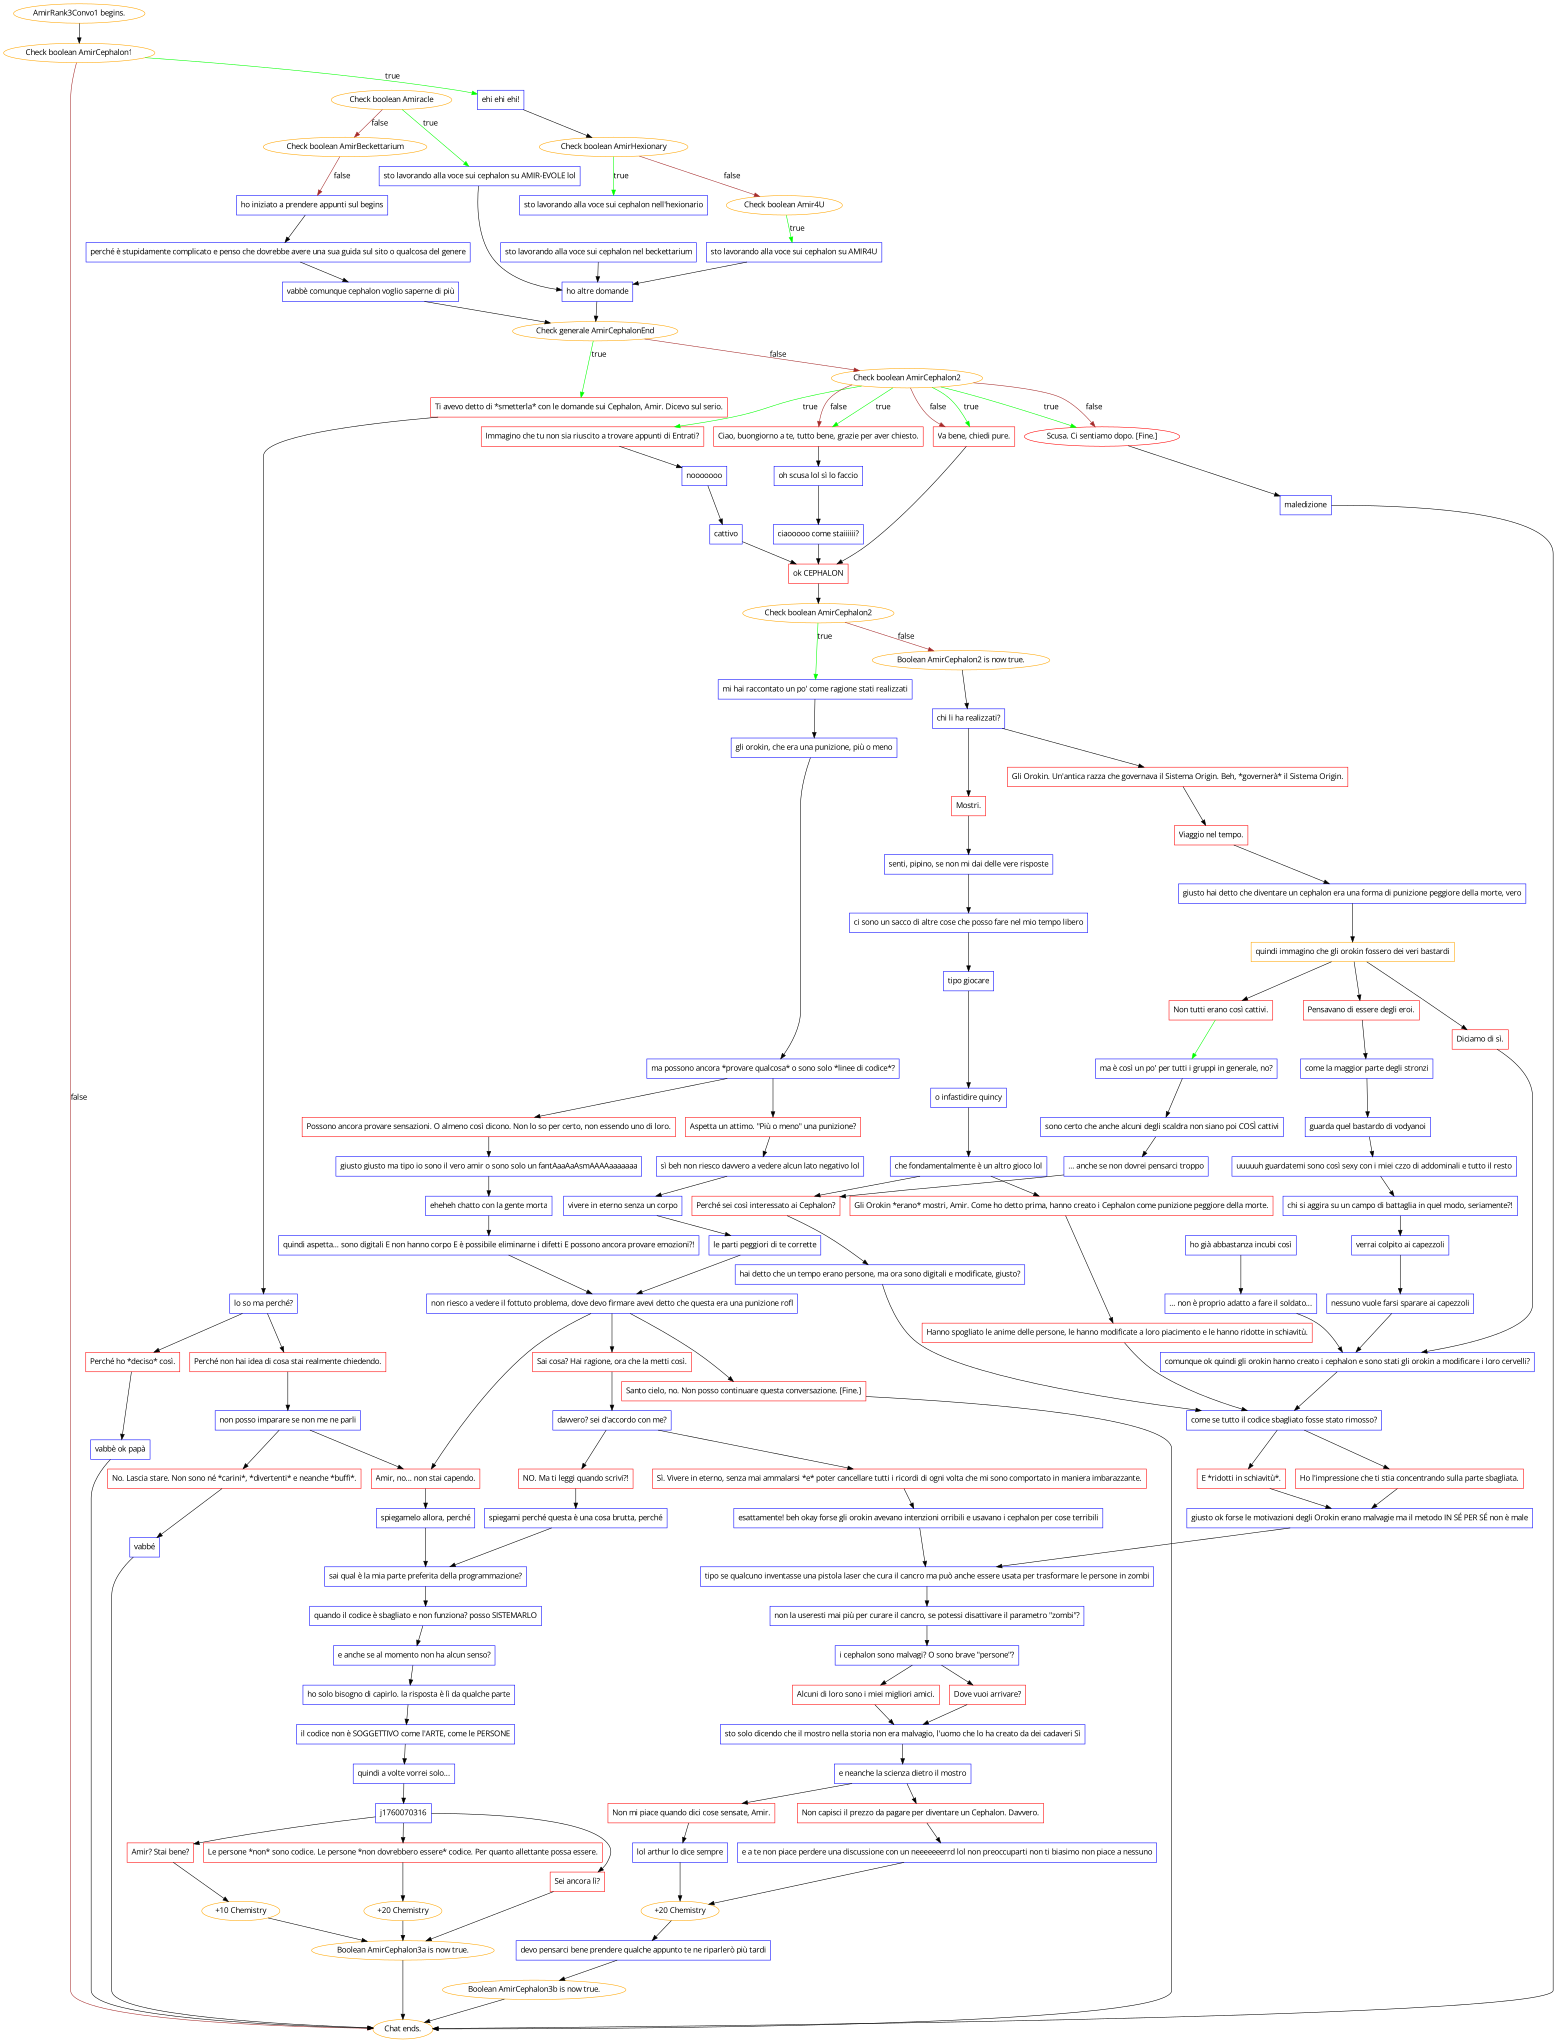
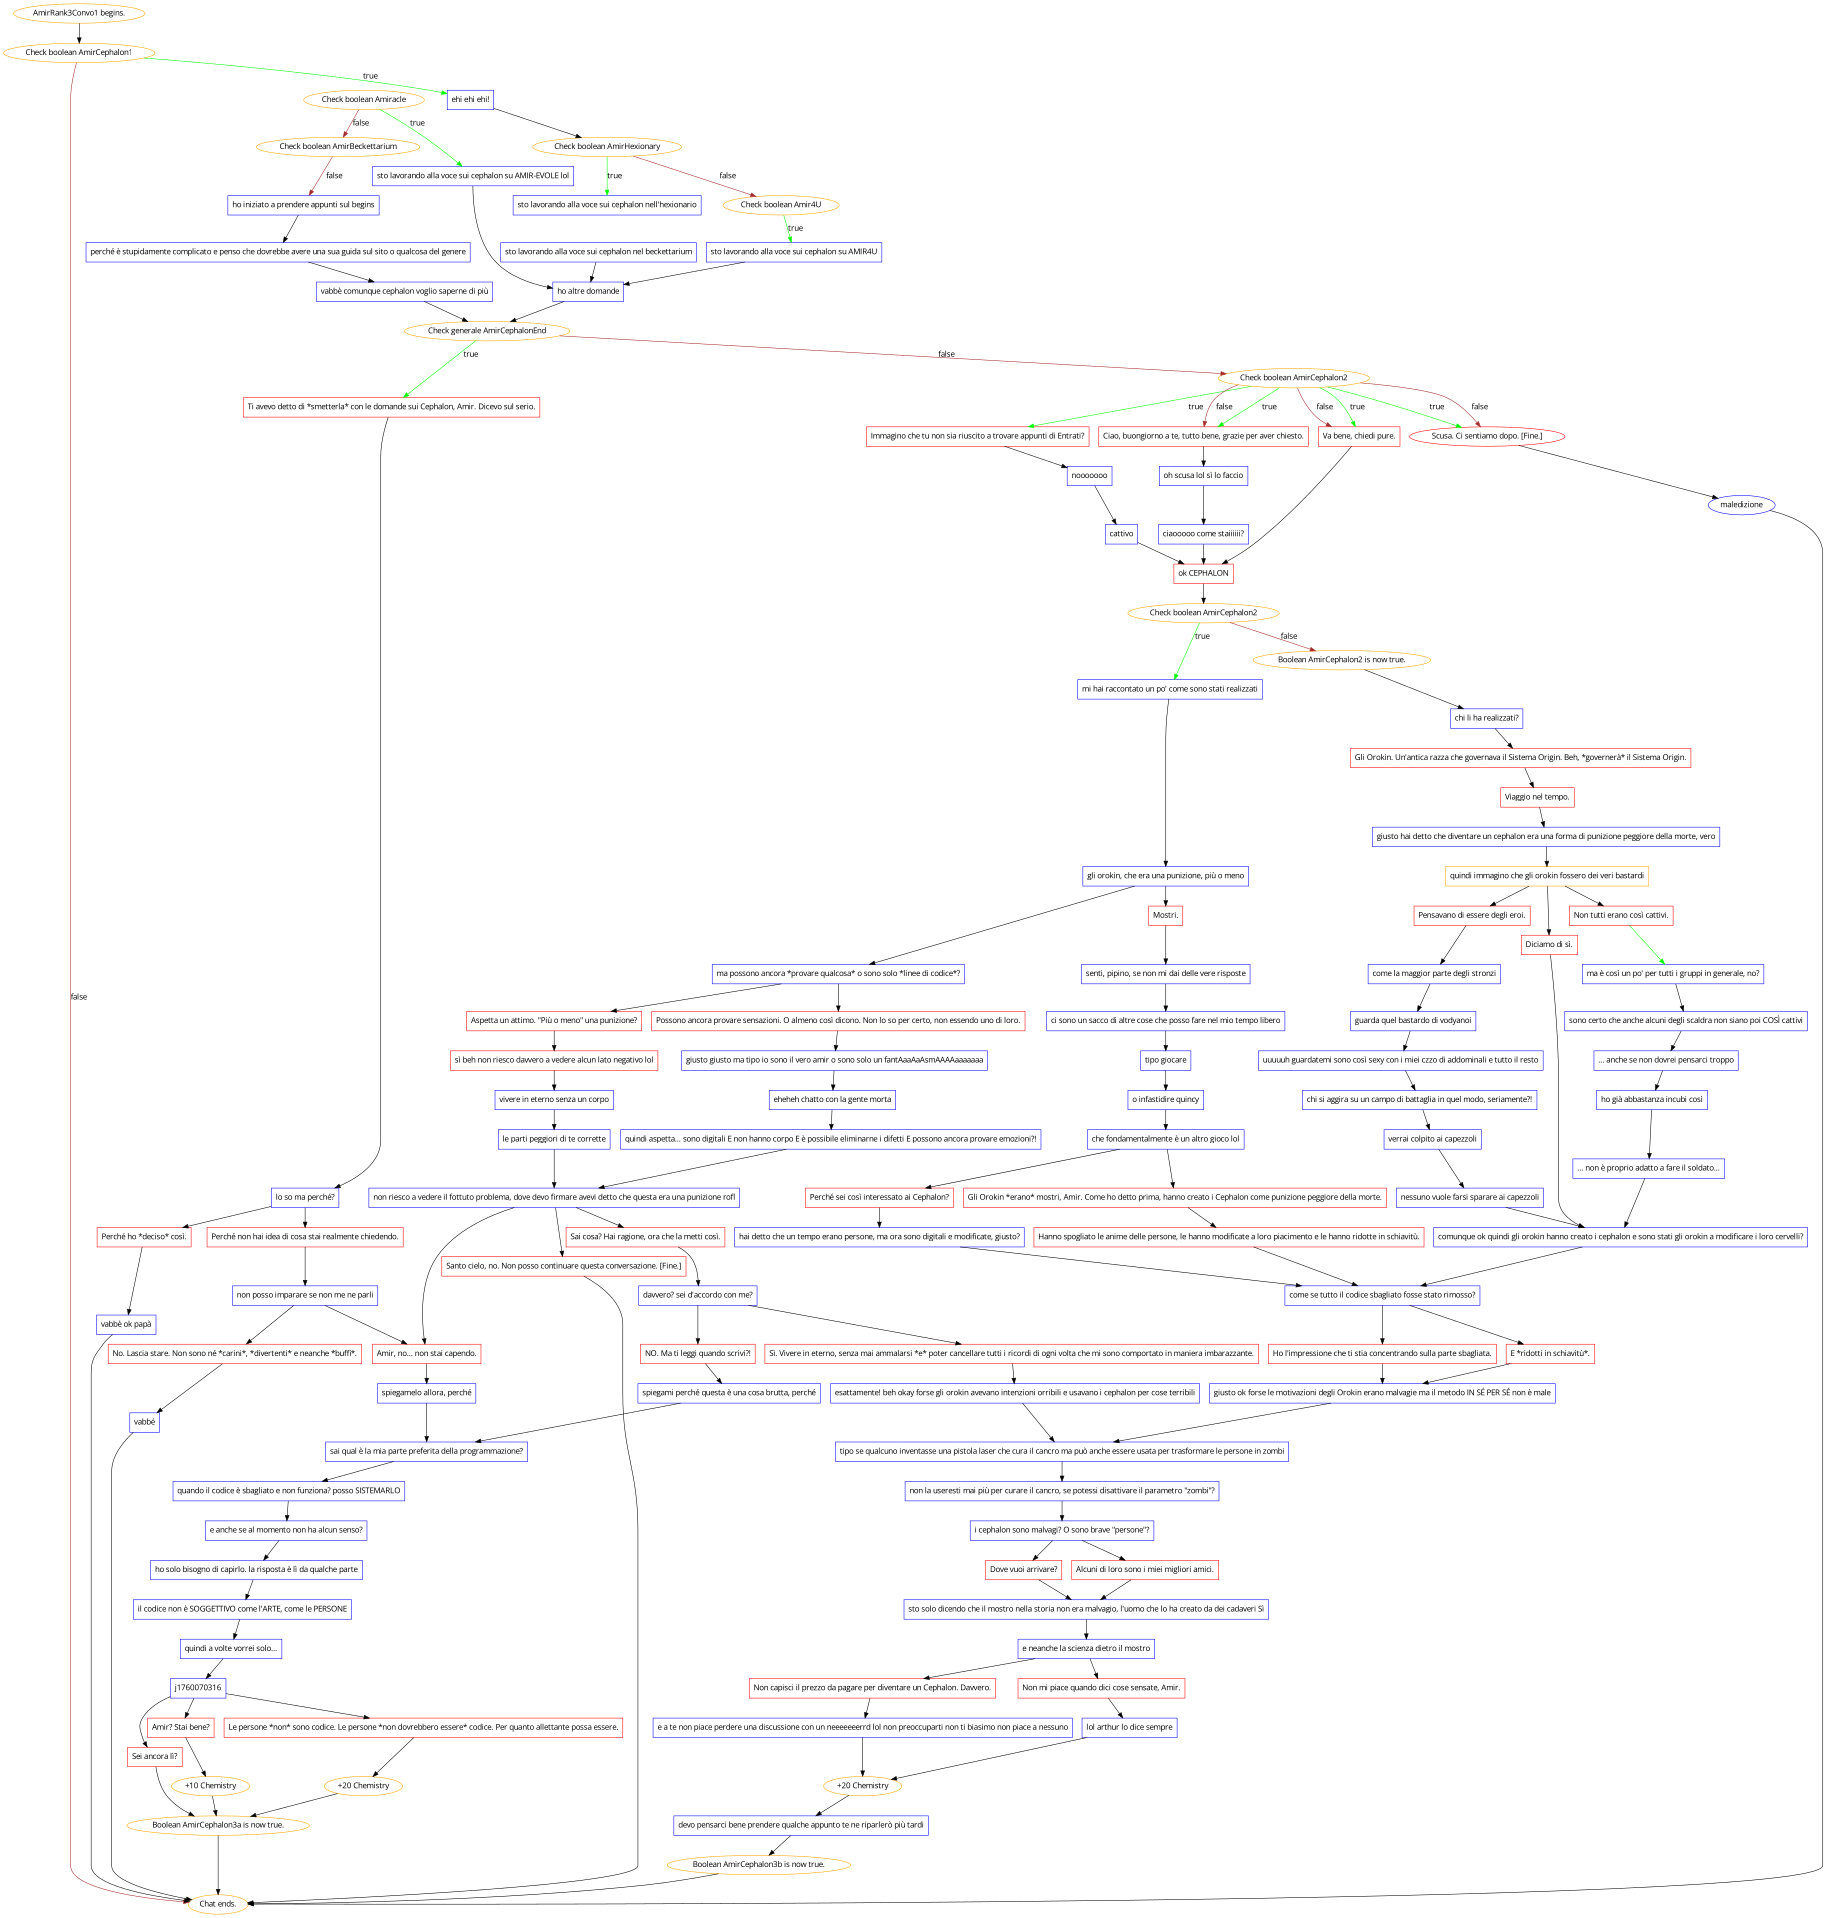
(1306, 505) -> (1742, 505)
(815, 689) -> (1170, 689)
(969, 759) -> (1166, 893)
(760, 1166) -> (554, 1061)
(955, 1186) -> (1660, 1078)
